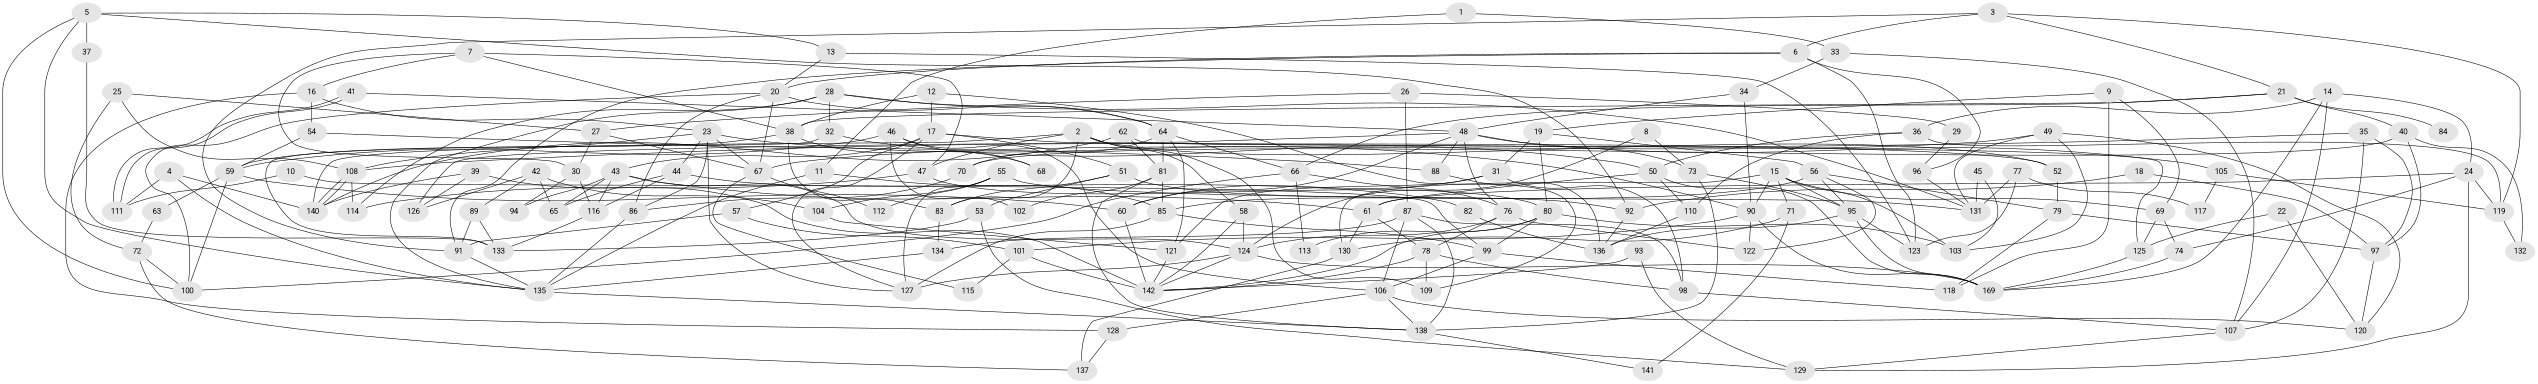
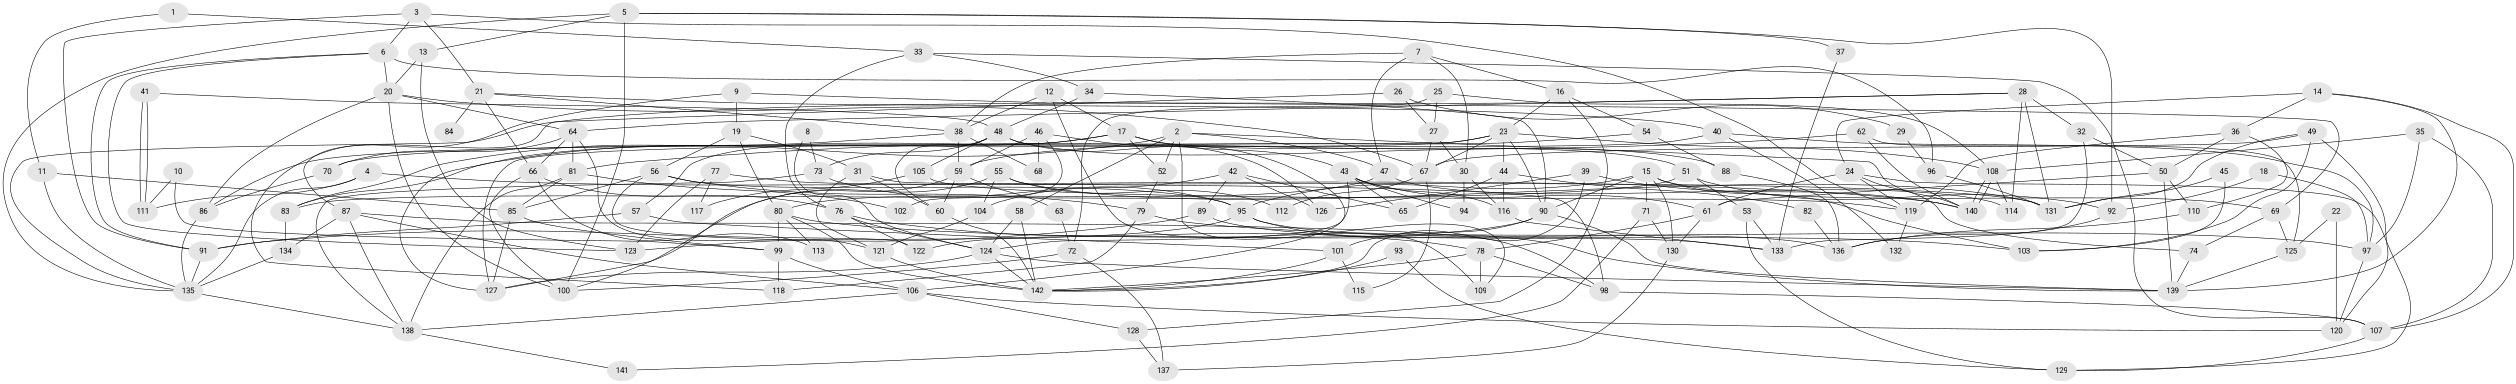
(1473, 174) -> (807, 100)
(1989, 291) -> (2173, 291)
